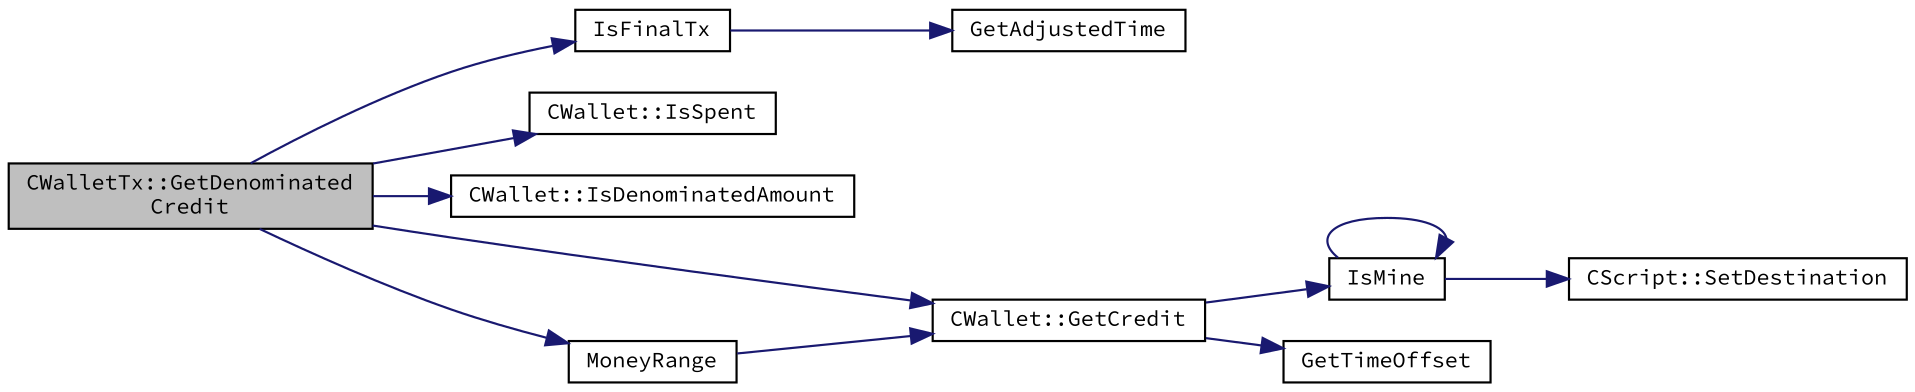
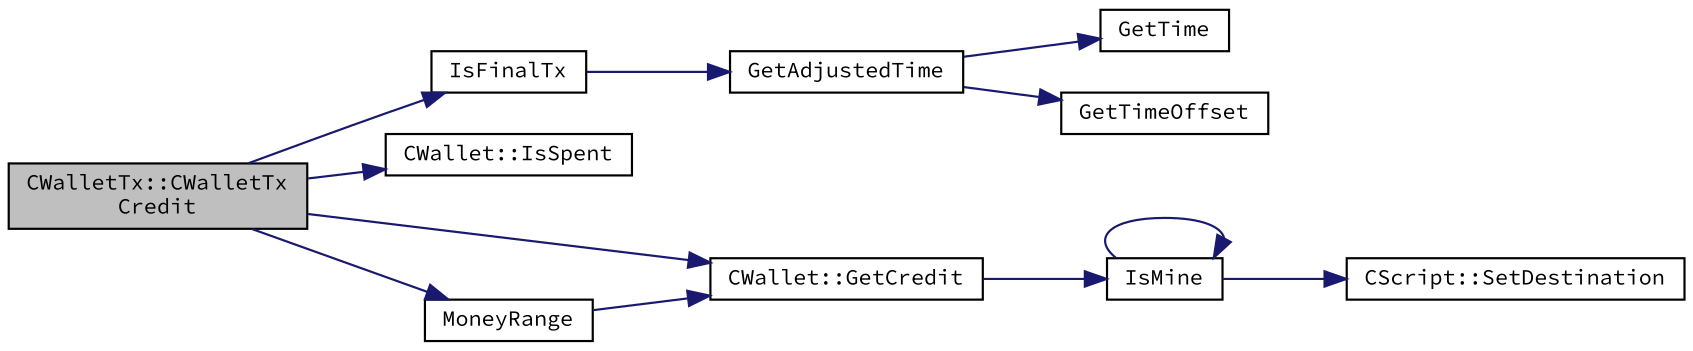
none -> (1165, 31)
(191, 196) -> (158, 196)
(653, 196) -> none
(1234, 342) -> (1001, 92)
